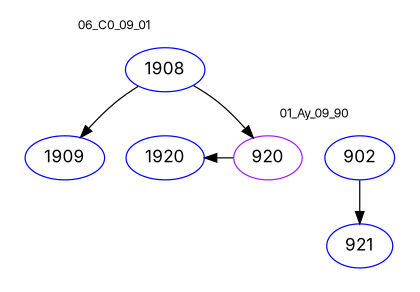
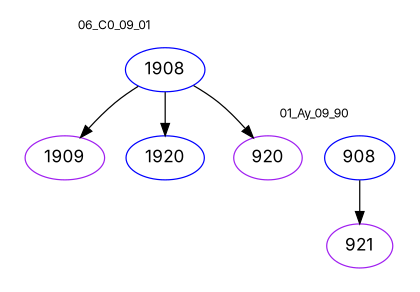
(65, 158) -> (65, 158)
(225, 158) -> (165, 108)
(360, 158) -> (360, 158)
(360, 246) -> (360, 246)
